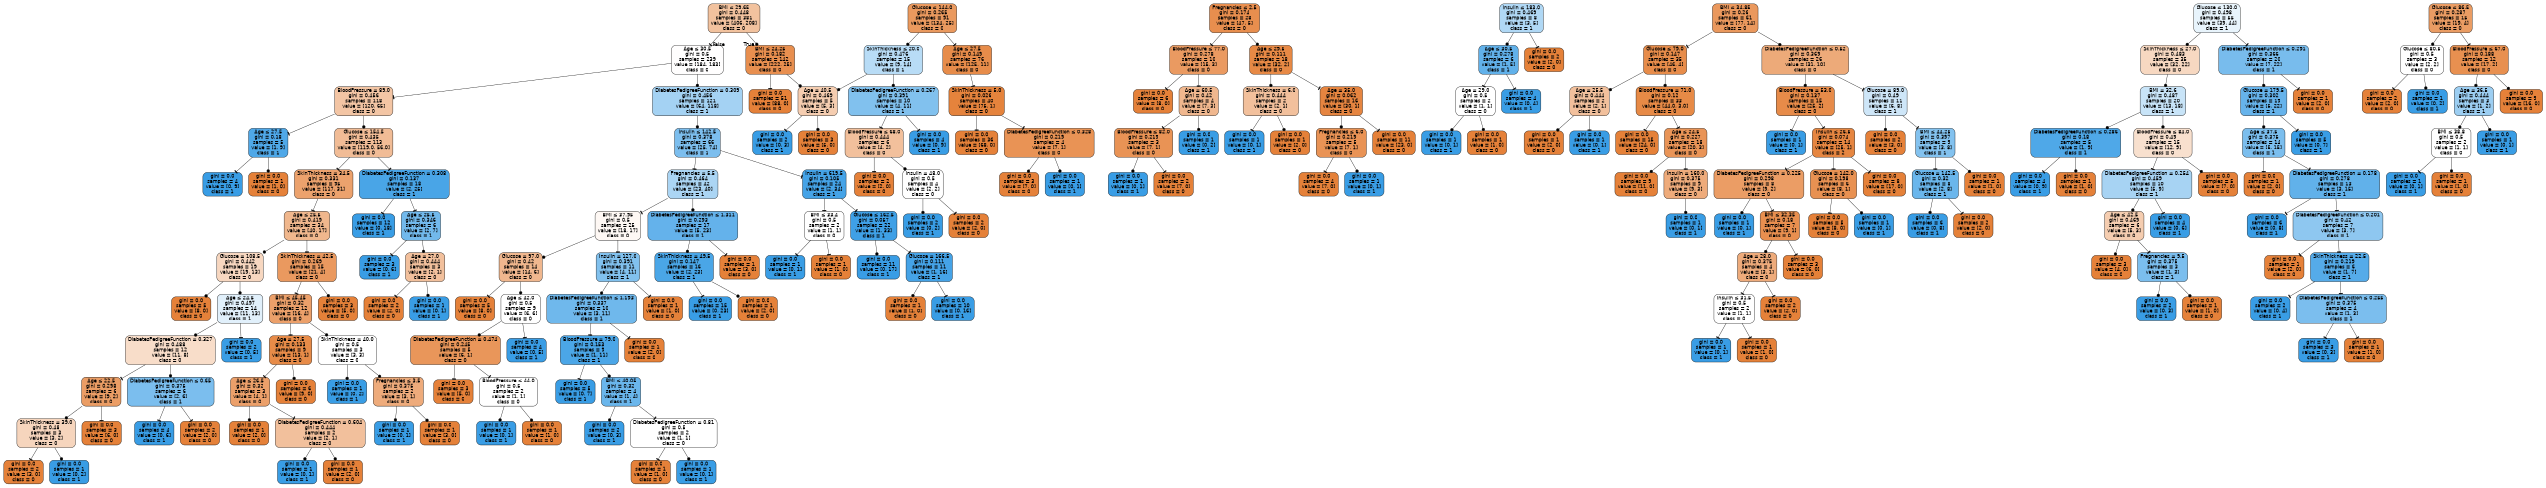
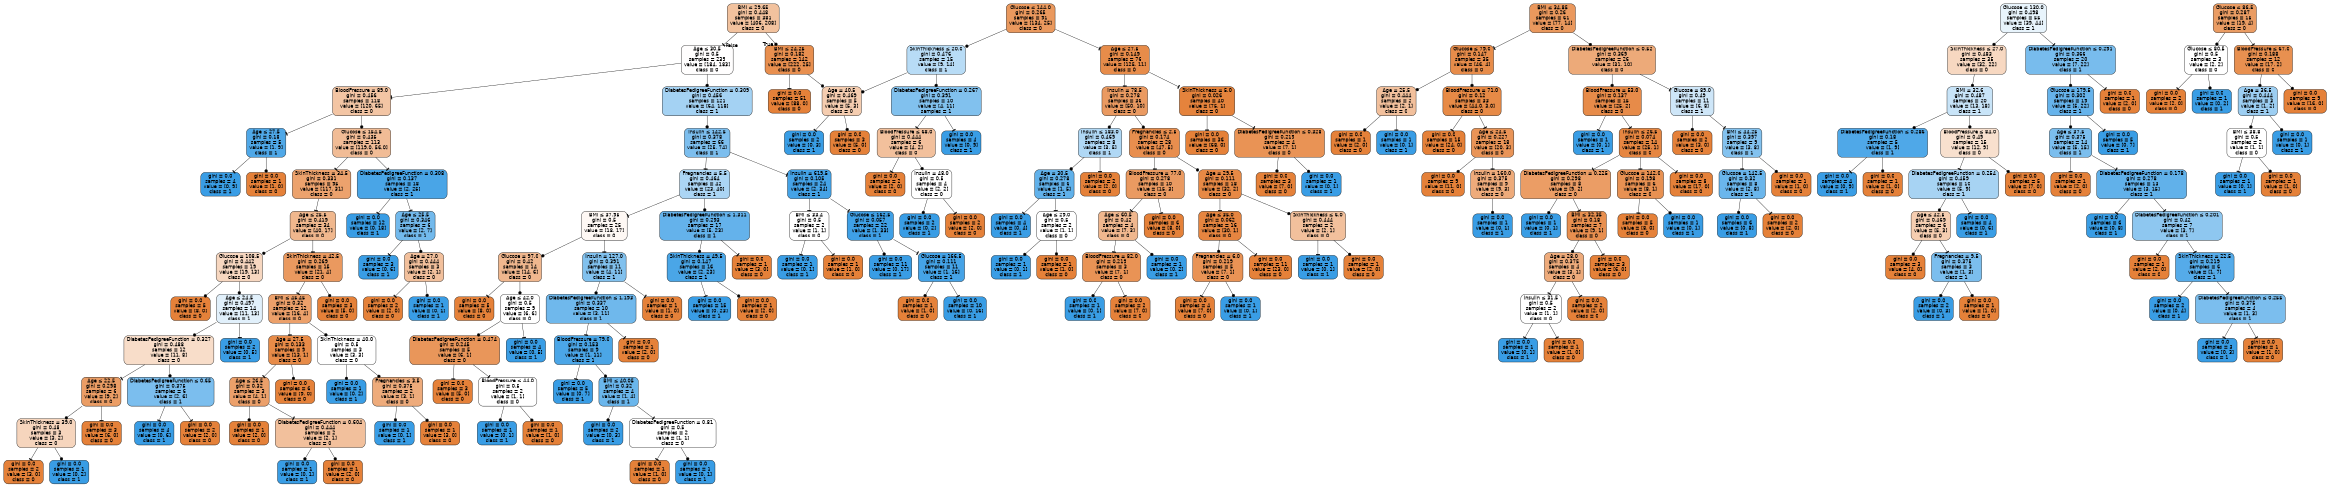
none -> (1125, 101)
(893, 112) -> (936, 112)
(1834, 153) -> (1640, 153)
